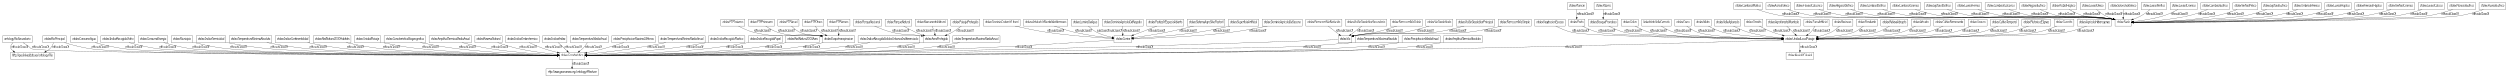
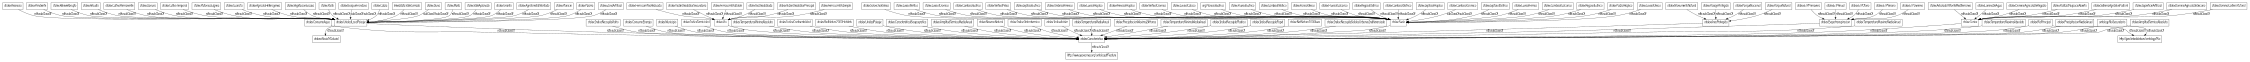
none -> (1430, 6)
(2462, 6) -> (1213, 6)
(1577, 13) -> (497, 19)
(1603, 13) -> (476, 21)
(1949, 14) -> (1459, 14)
(1109, 31) -> (1991, 14)
(1633, 31) -> (364, 14)
(1706, 31) -> (436, 14)
none -> (1319, 33)
